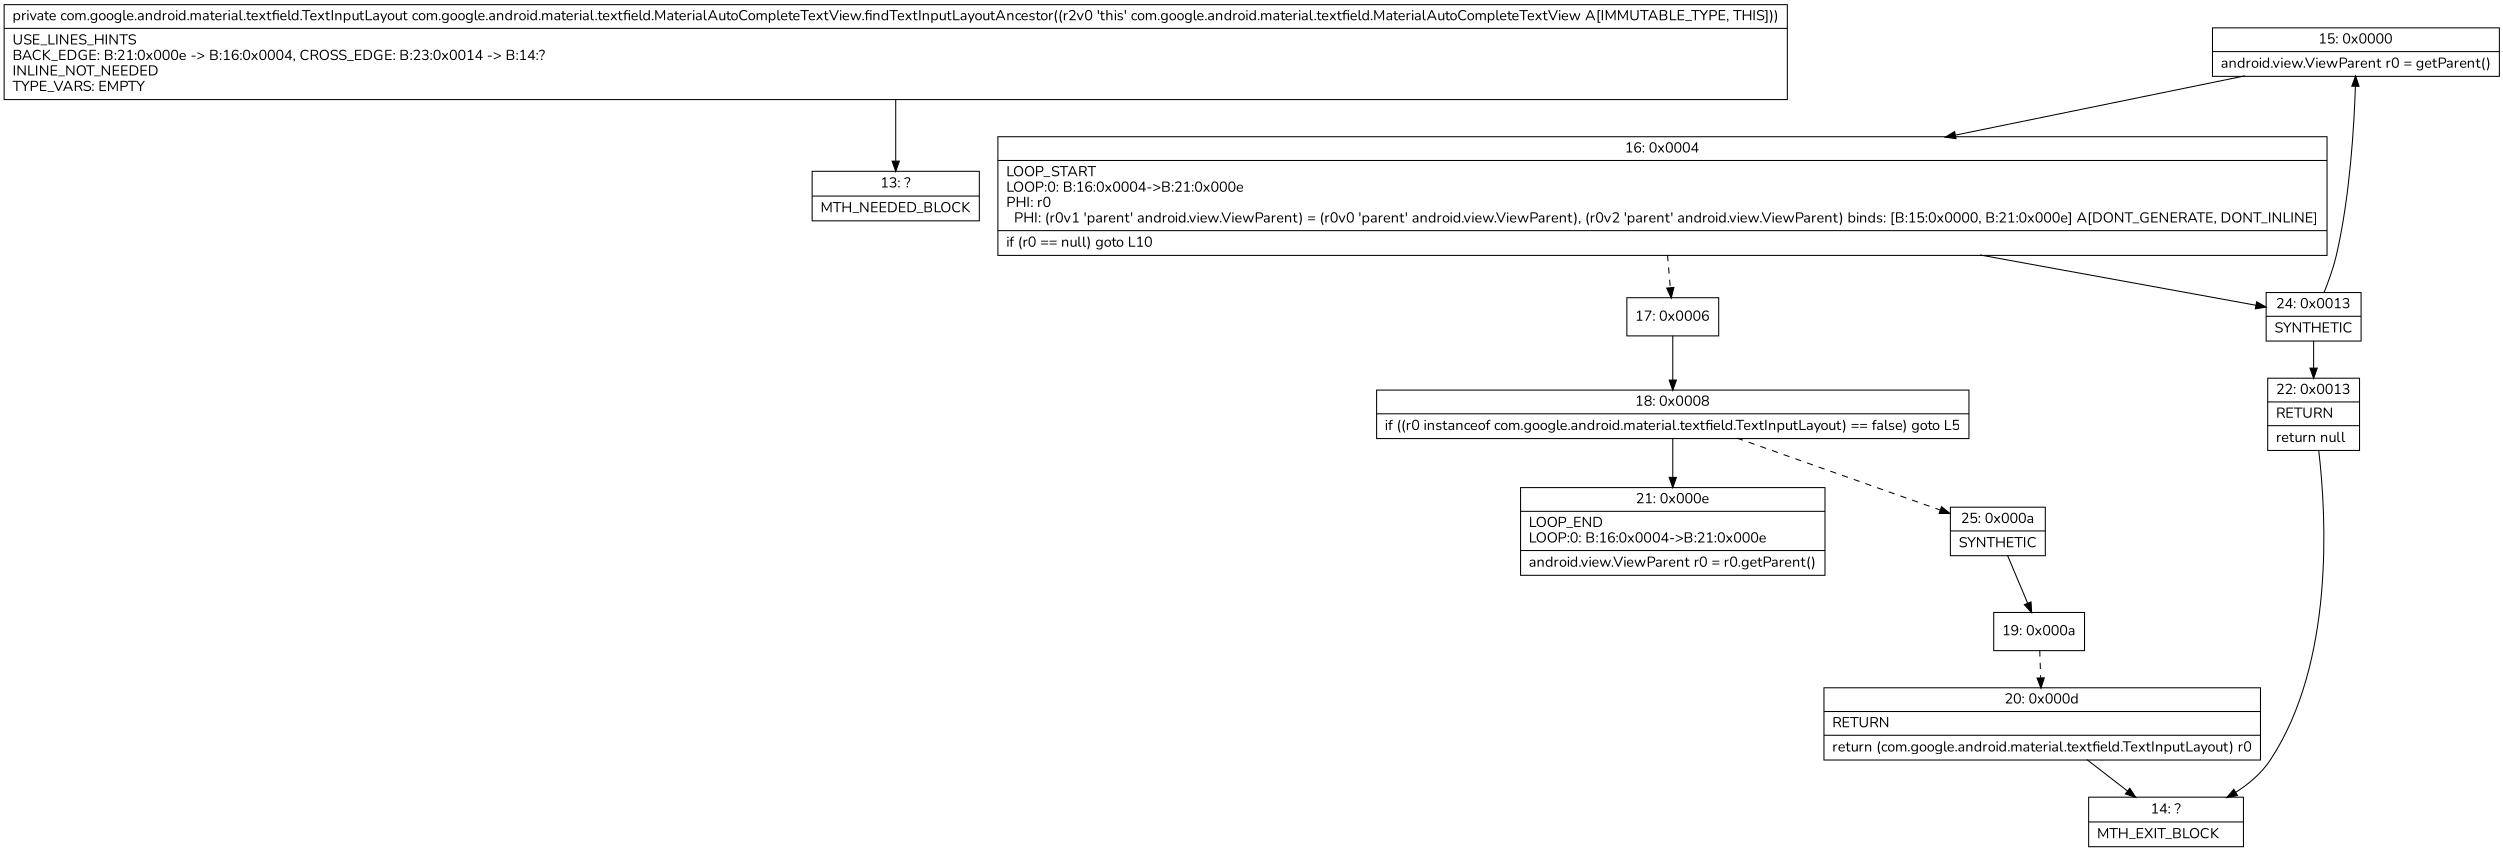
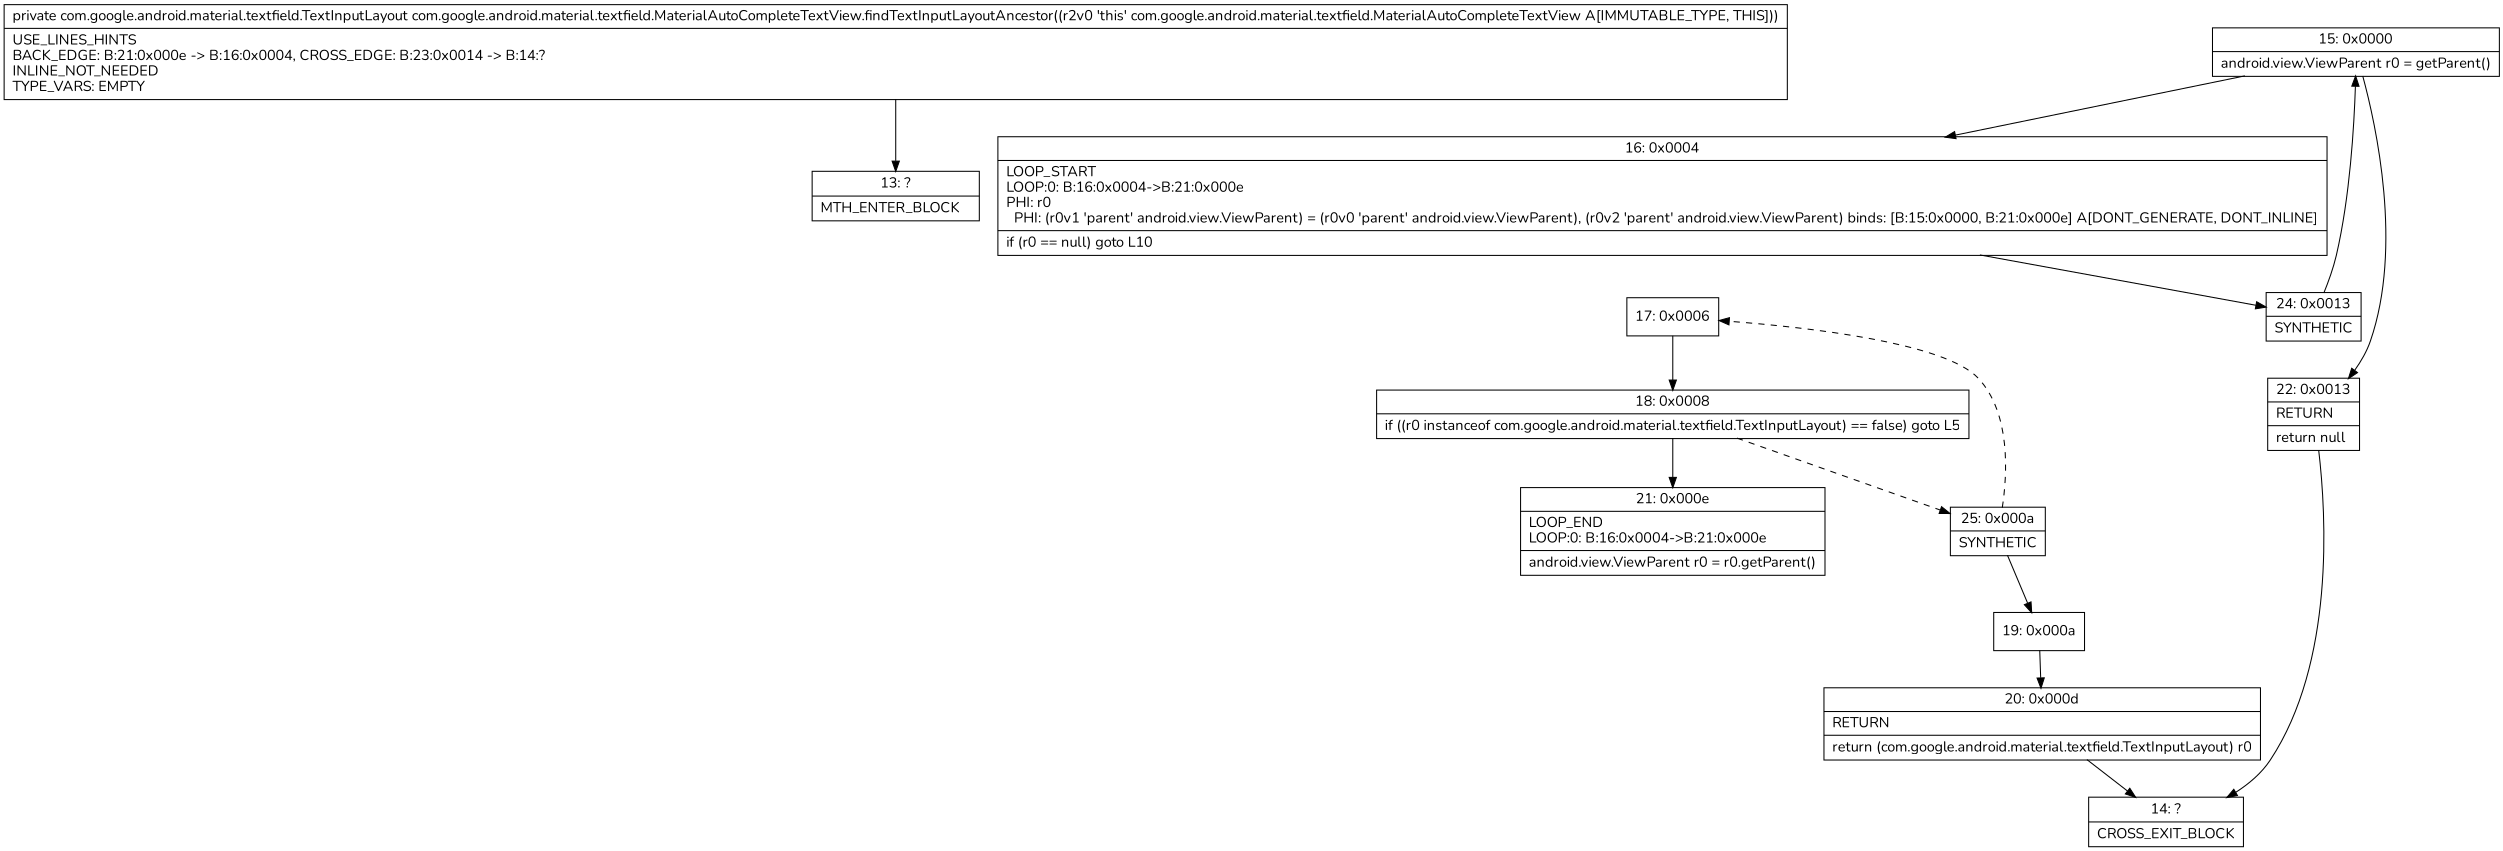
(896, 208) -> (891, 208)
(1669, 271) -> (1924, 352)
(2314, 354) -> (2386, 225)
(2040, 664) -> (2040, 664)
(2158, 834) -> (2166, 834)
